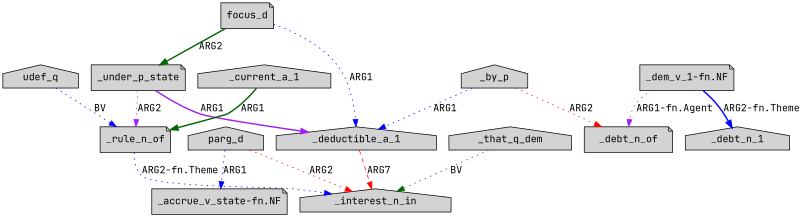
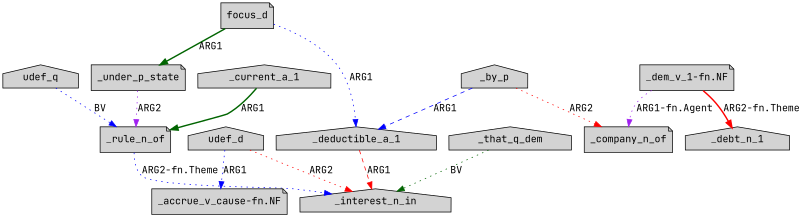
(211, 47) -> (211, 47)
(717, 105) -> (717, 105)
(429, 107) -> (429, 107)
(225, 119) -> none
(226, 140) -> (226, 140)
(628, 140) -> (628, 140)
(379, 171) -> (379, 171)
(219, 202) -> (219, 202)
